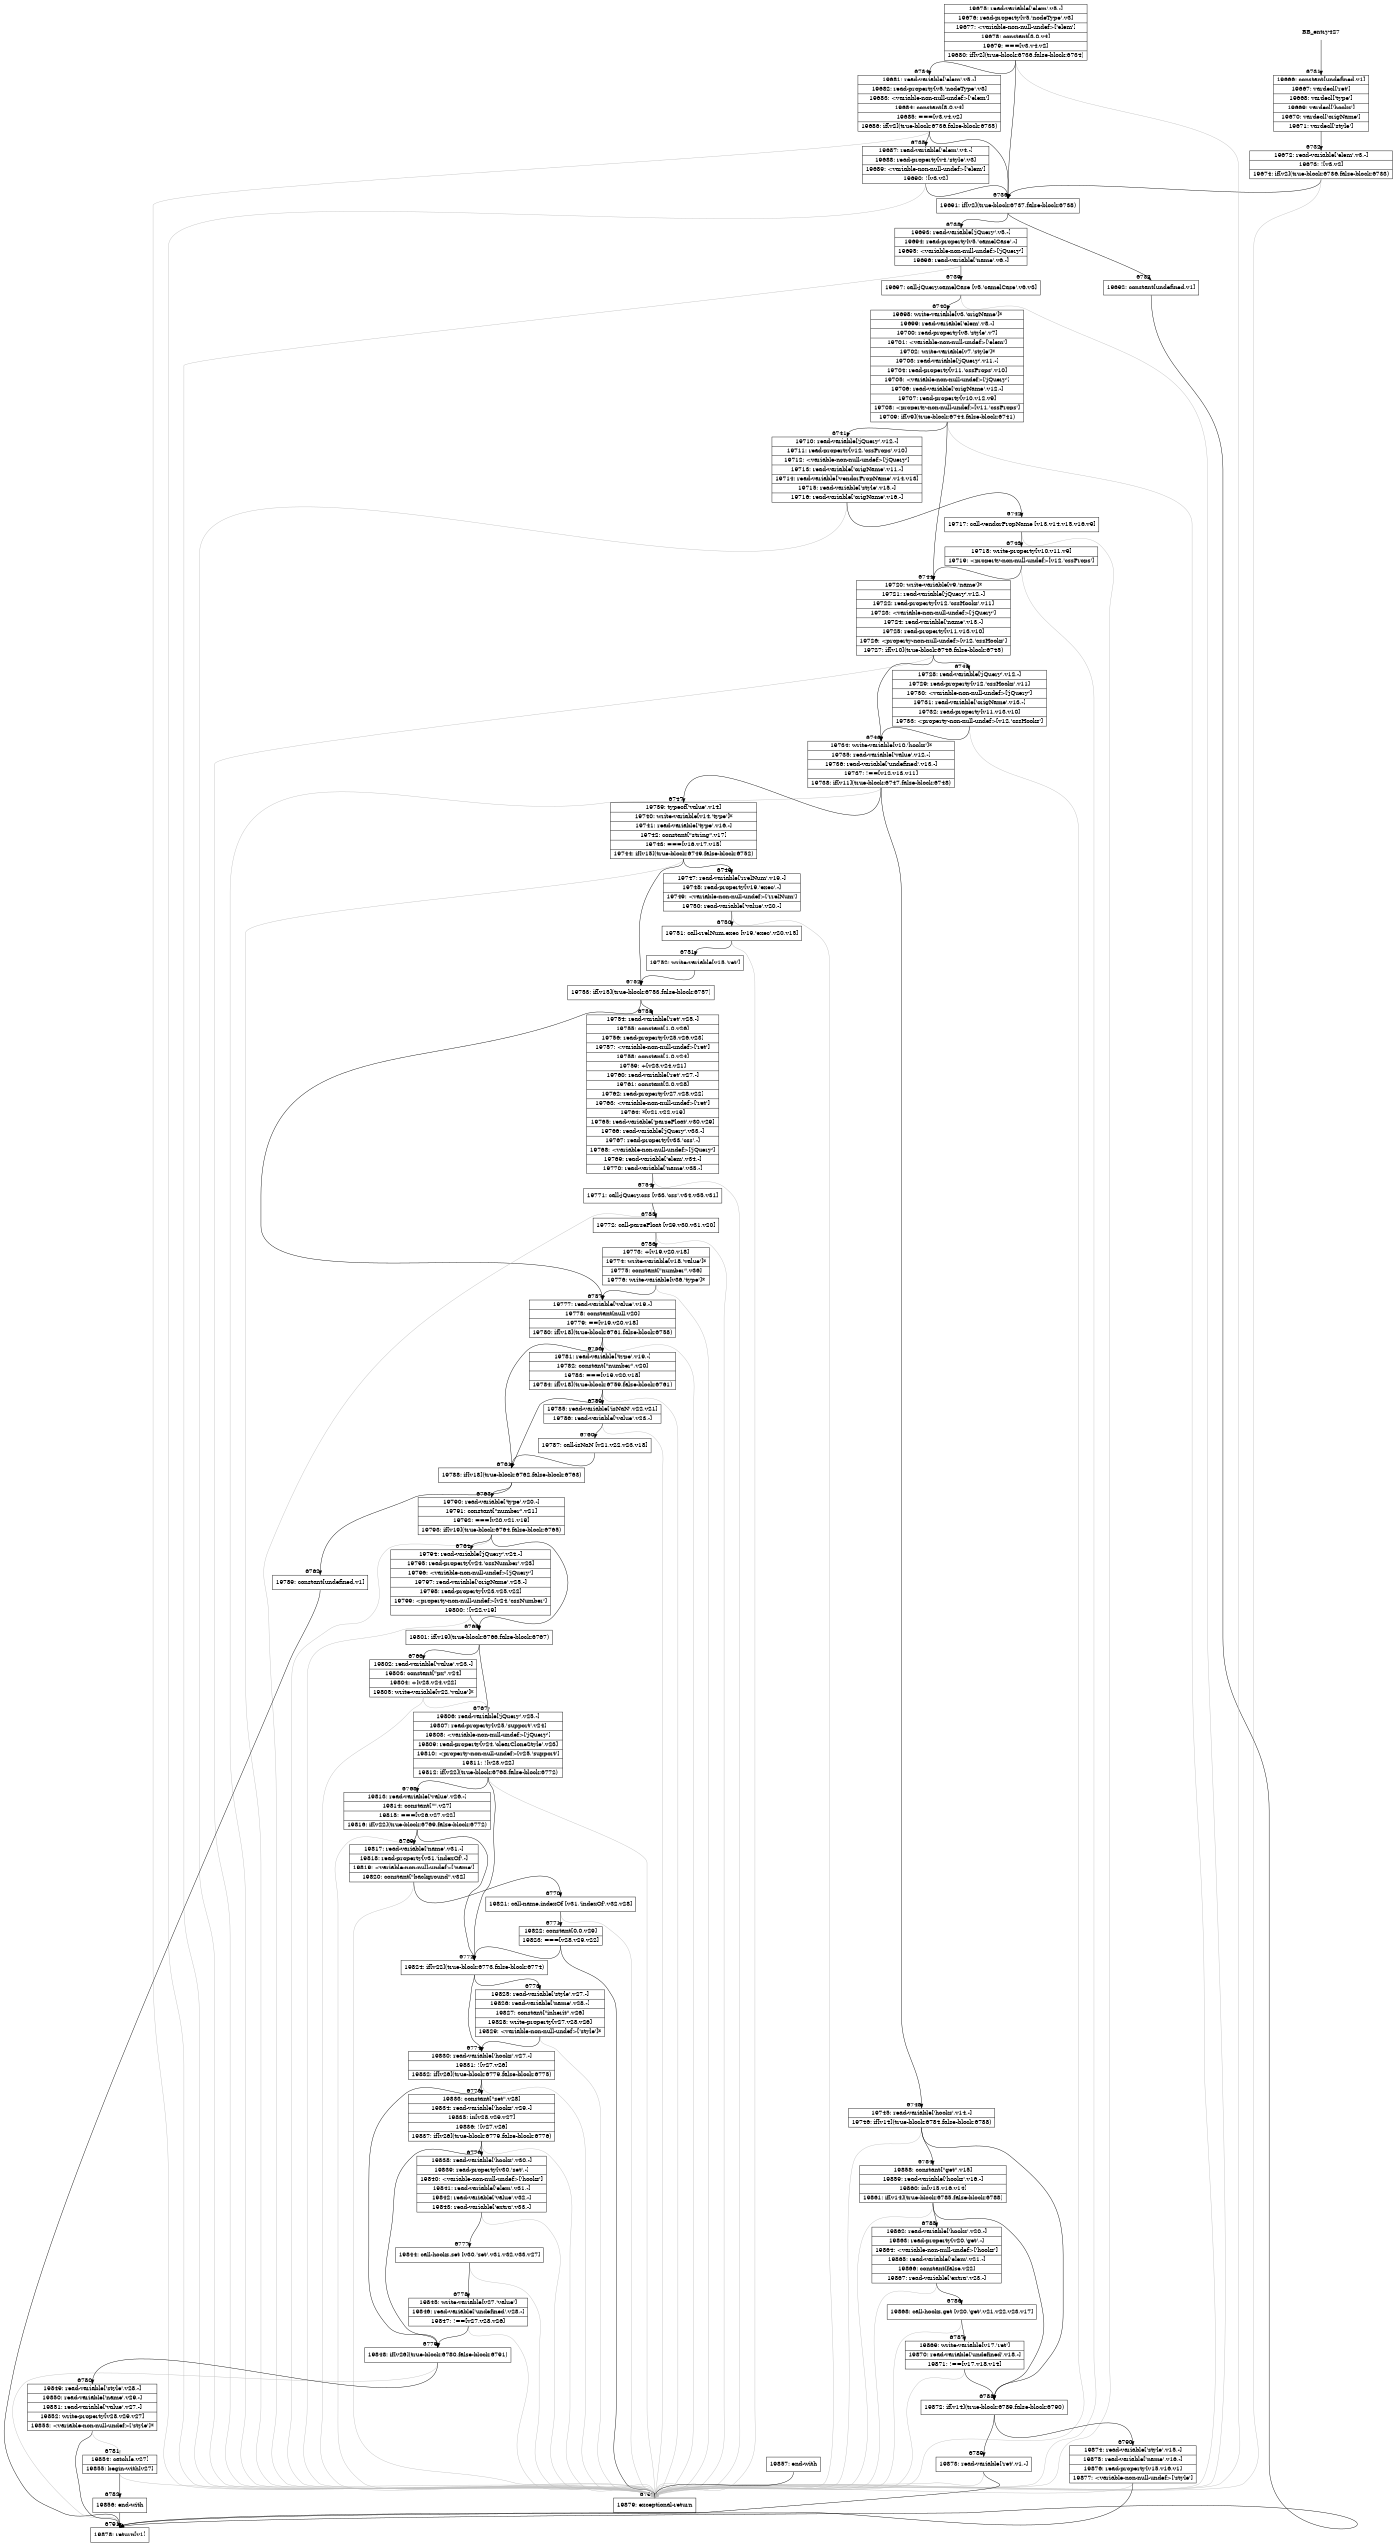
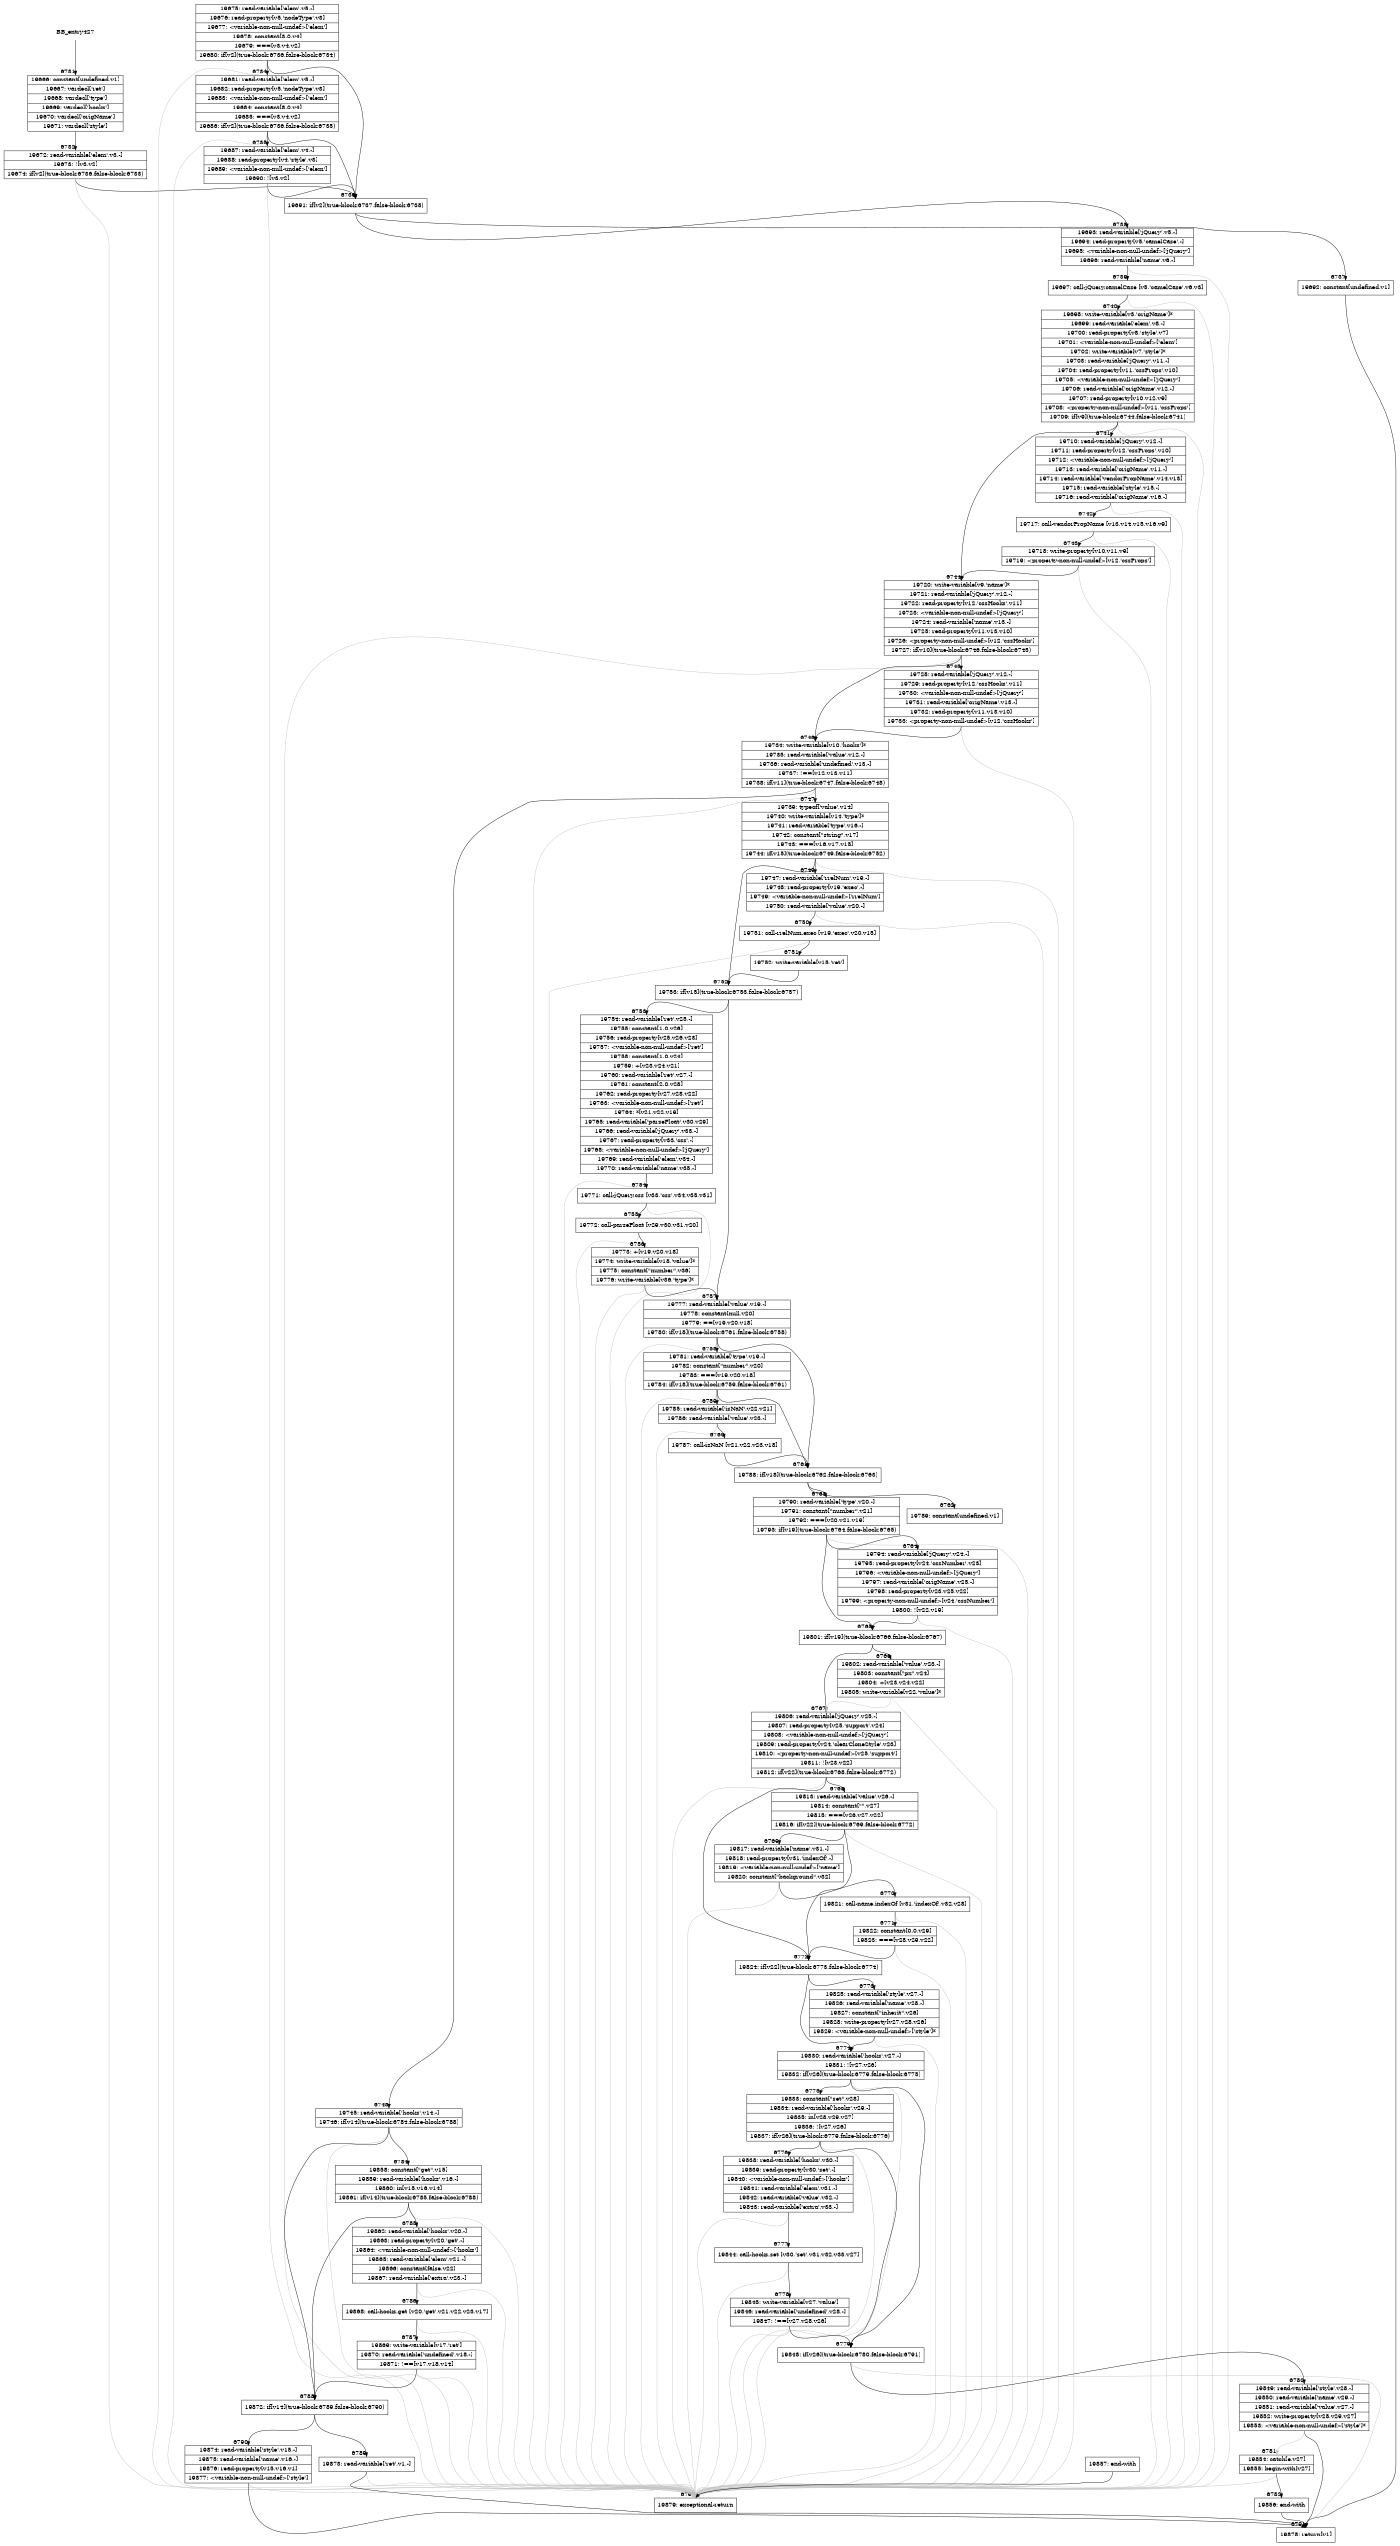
(112, 2083) -> none
(616, 2218) -> (951, 2309)
